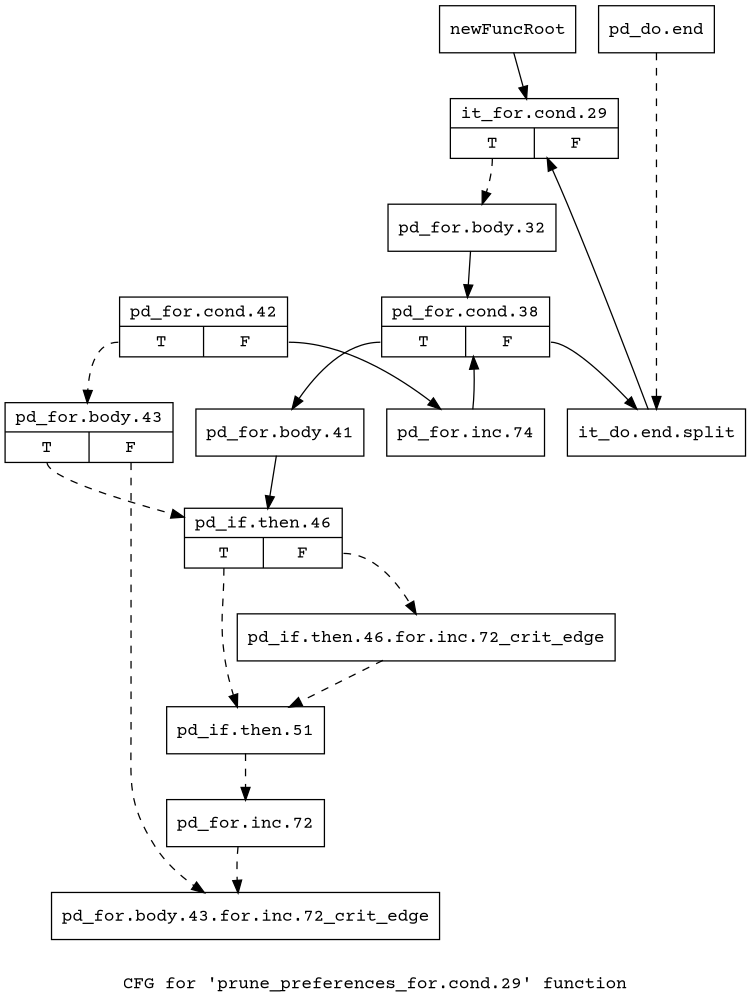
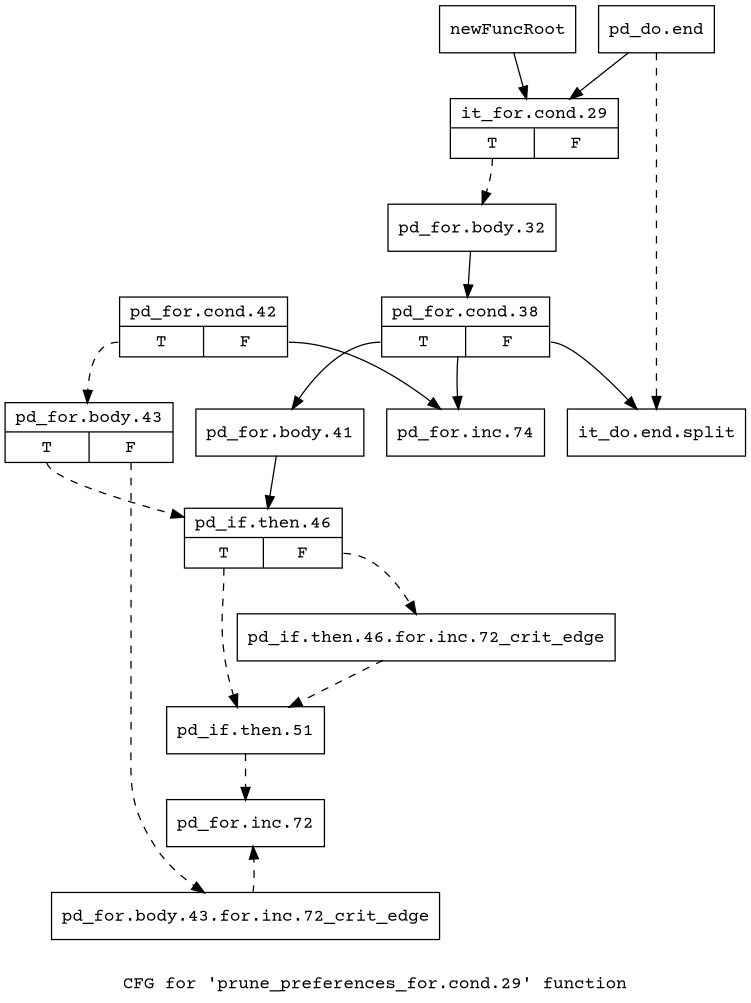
(602, 289) -> (604, 72)
(474, 389) -> (457, 376)
(237, 863) -> (254, 876)
